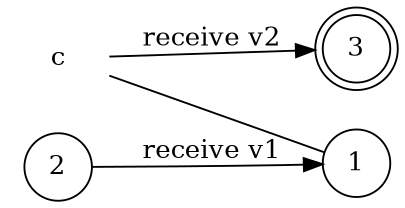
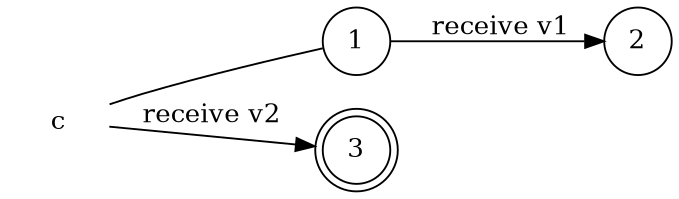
(198, 166) -> (488, 41)
